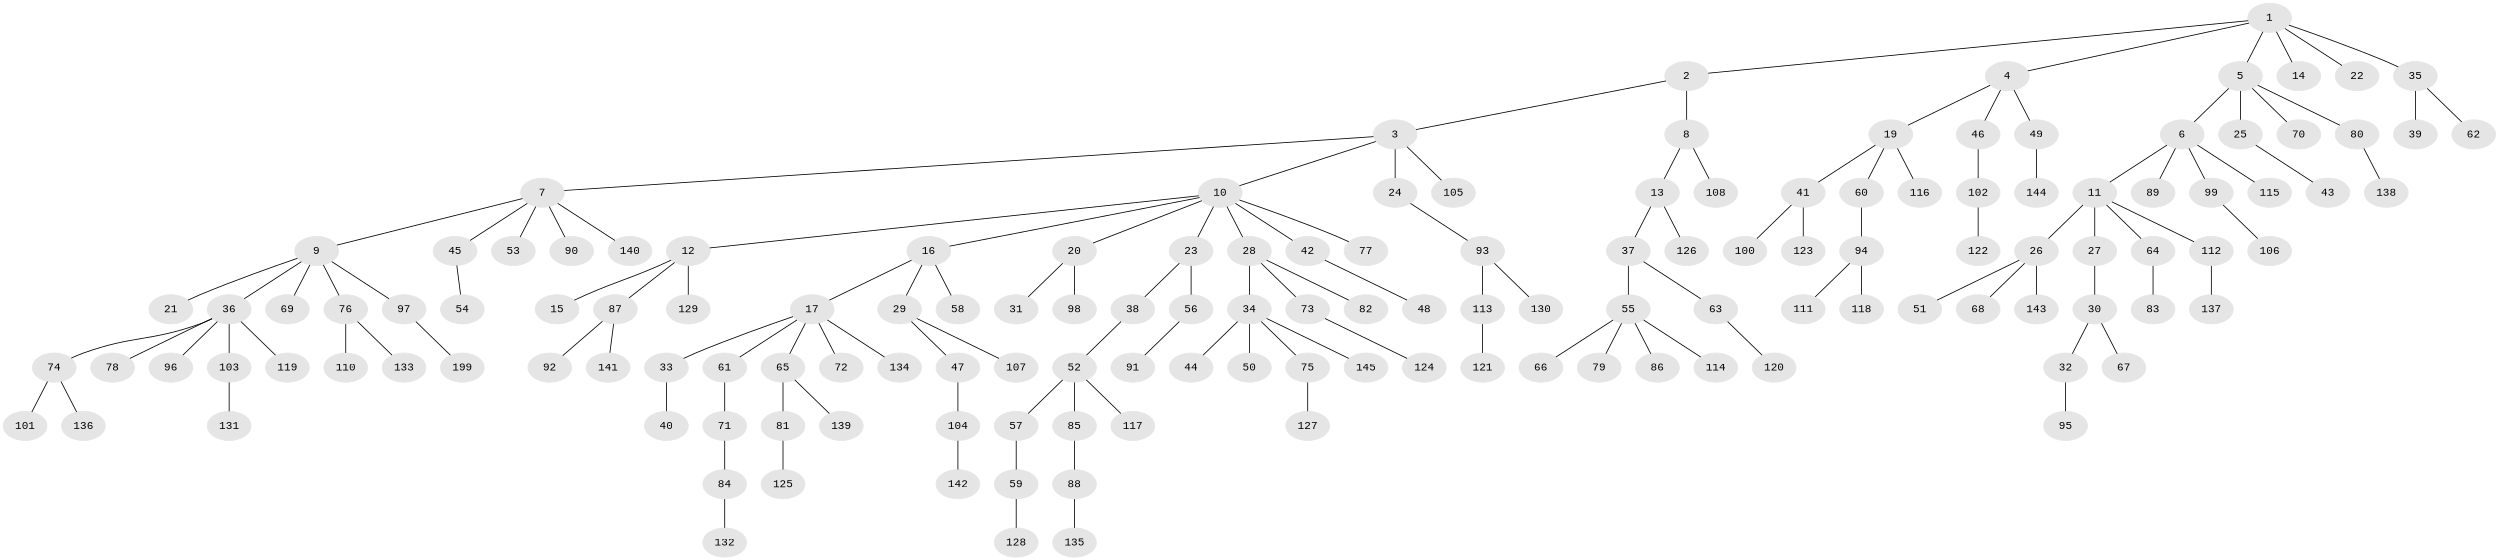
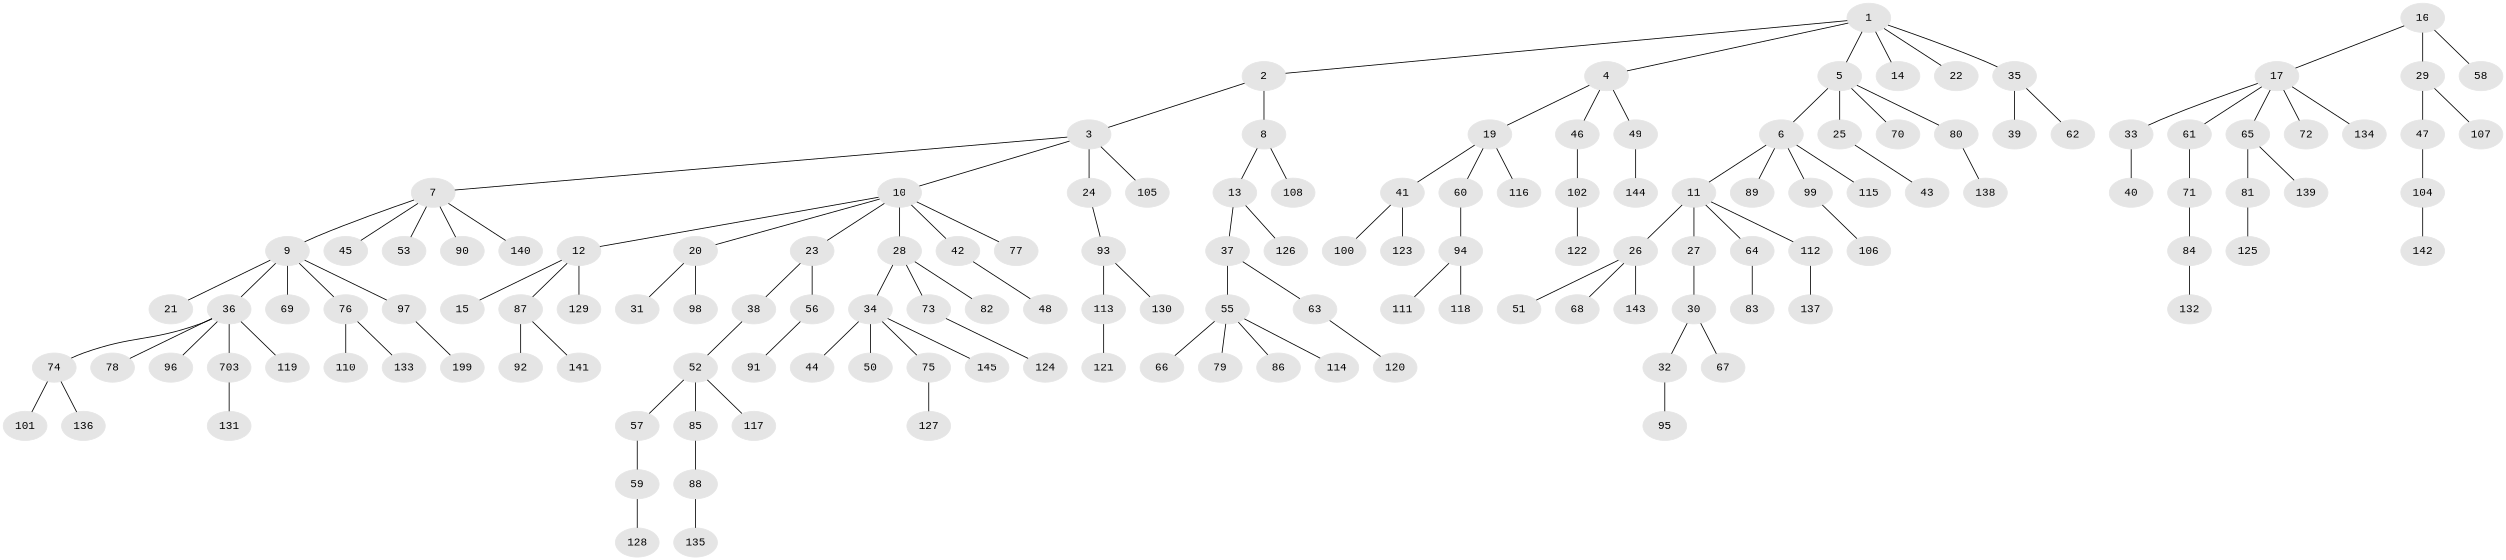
(1075, 222) -> none
(462, 309) -> none
(229, 368) -> (229, 368)
